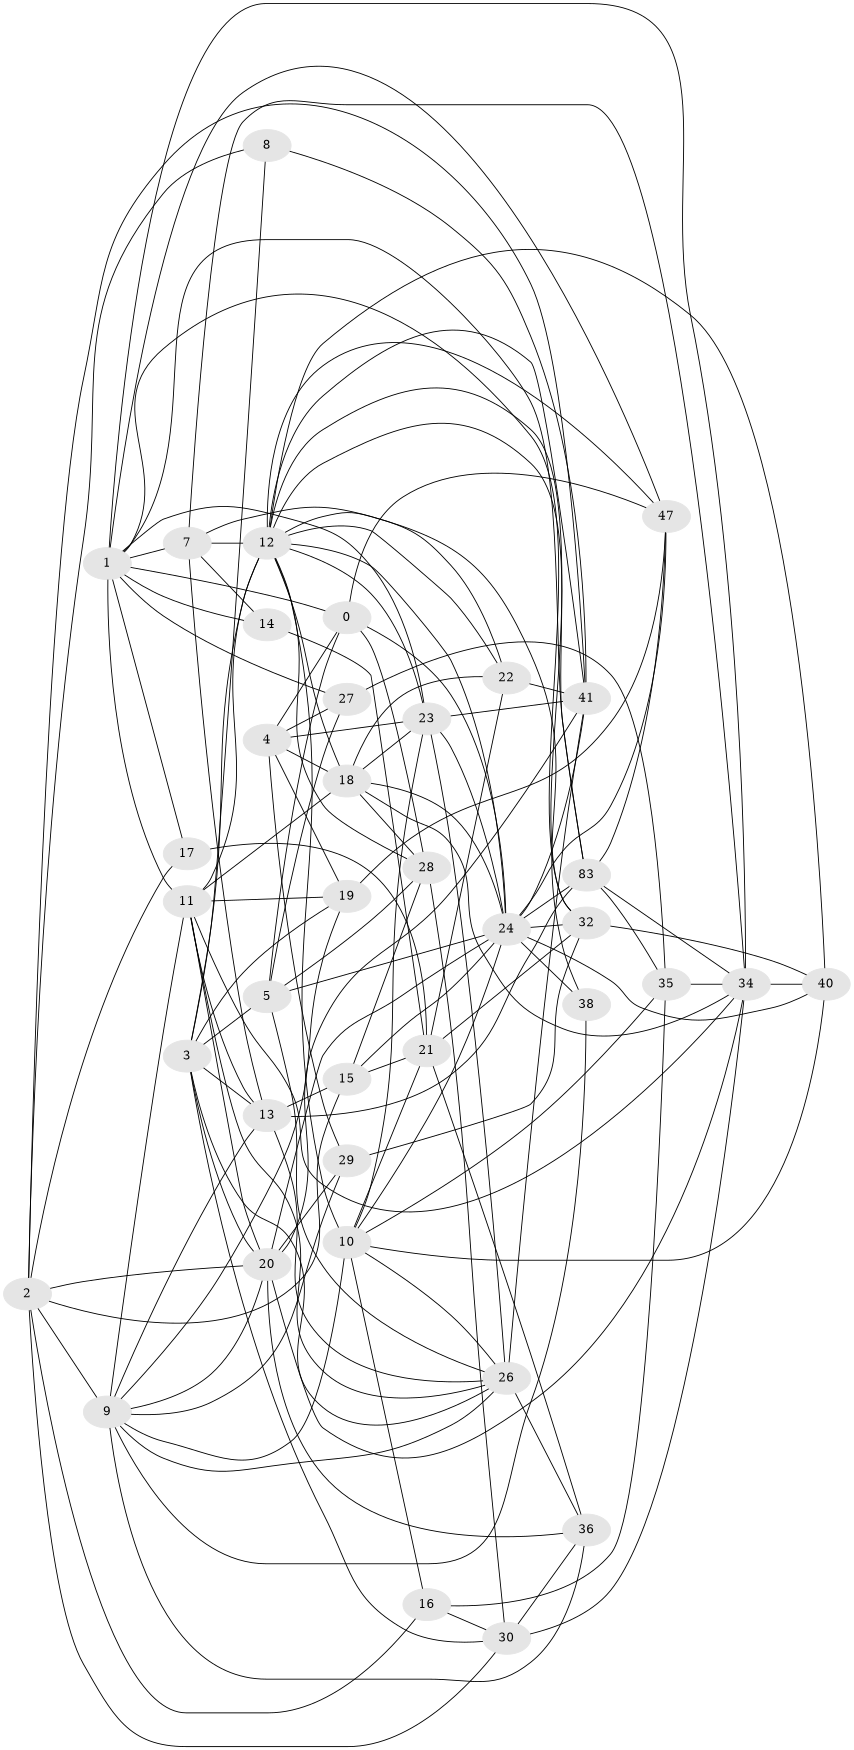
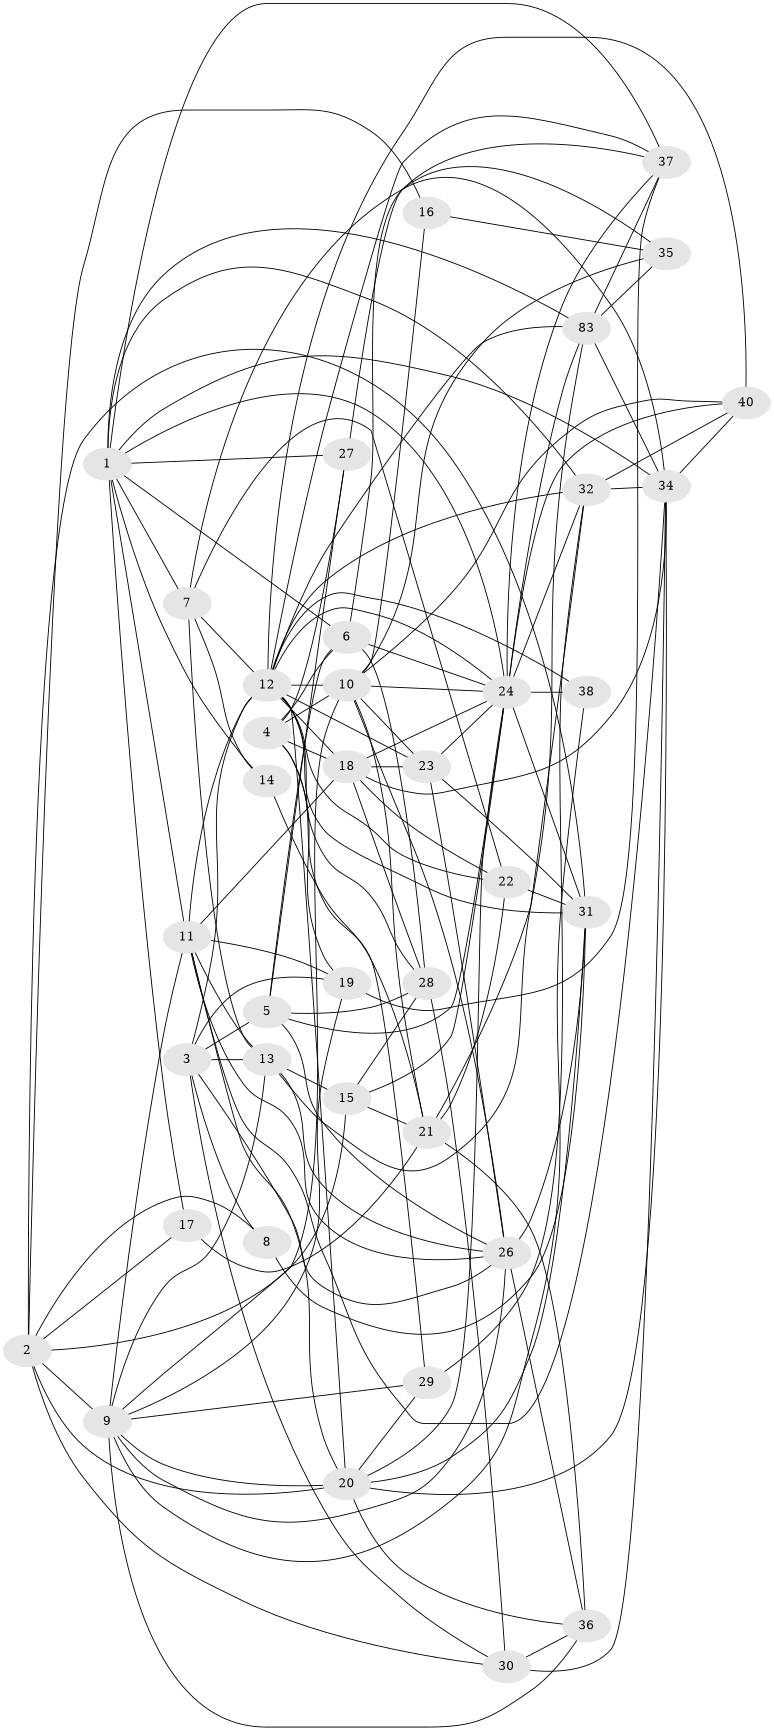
(667, 517) -> (667, 162)
(330, 532) -> (387, 426)
(347, 618) -> (347, 637)
(587, 698) -> (587, 912)
(347, 730) -> (304, 711)
(707, 984) -> (627, 488)
(214, 1165) -> (323, 1139)
(467, 1621) -> none
